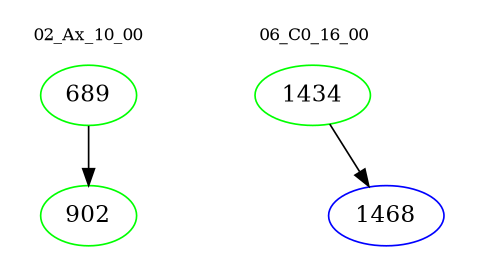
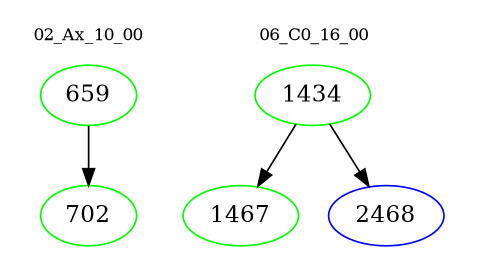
(89, 95) -> (89, 95)
(89, 216) -> (89, 216)
none -> (241, 216)
(386, 216) -> (386, 216)
